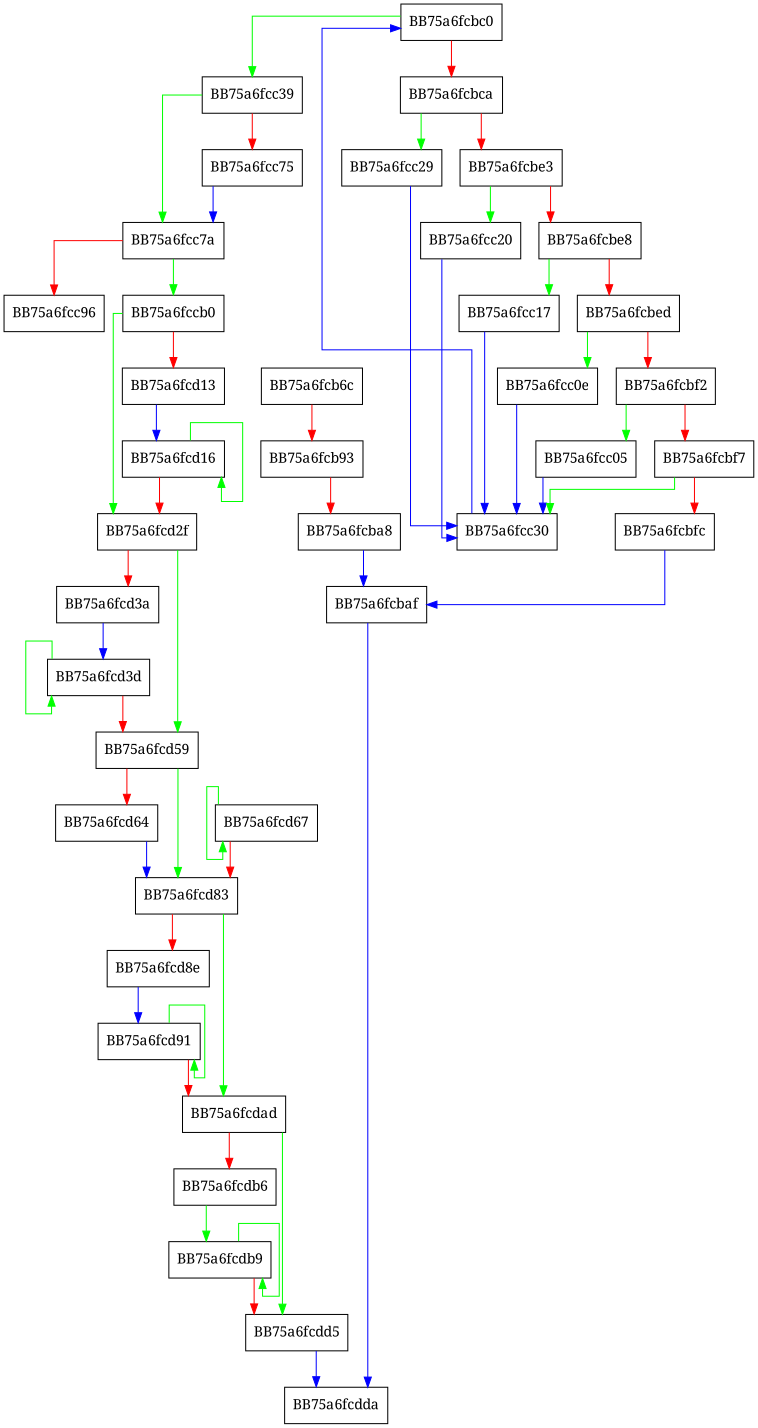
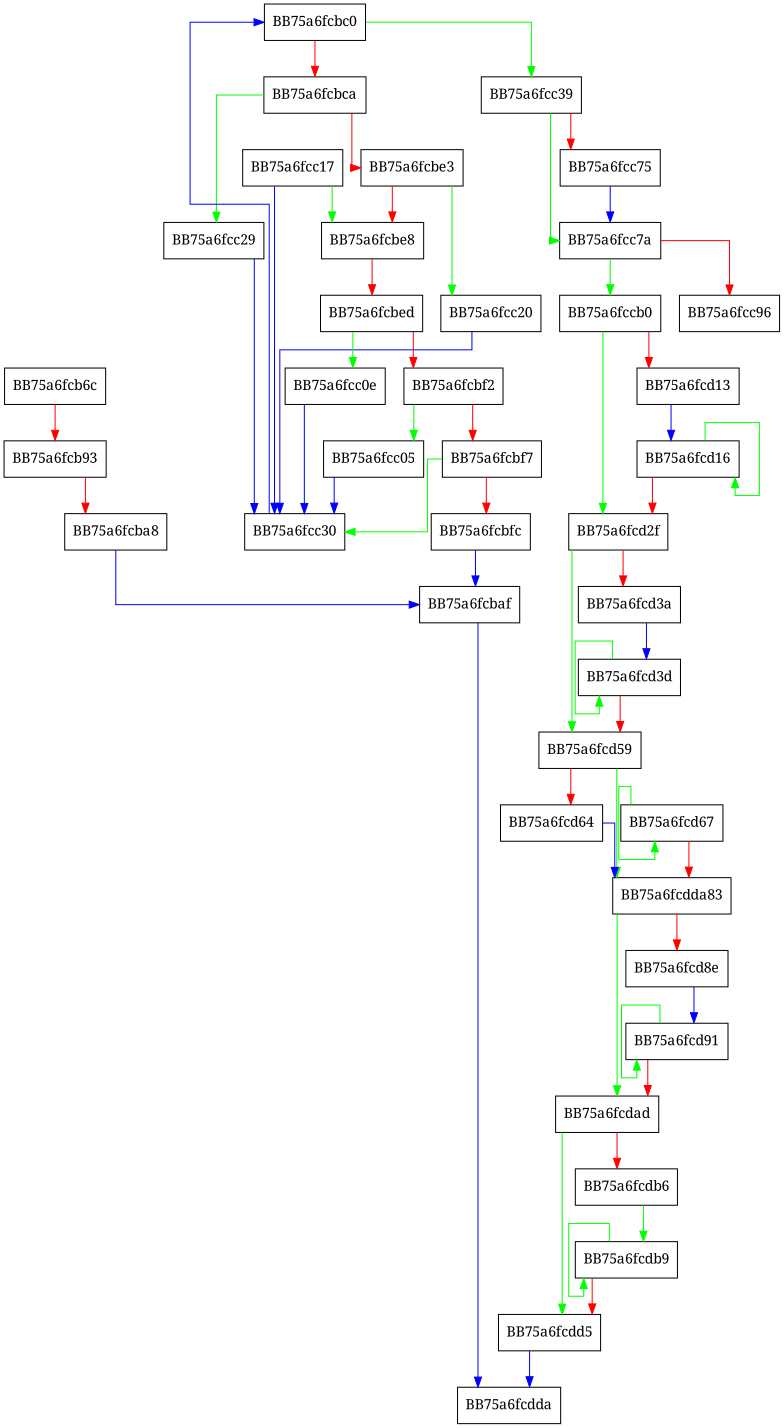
(549, 272) -> (332, 199)
(187, 896) -> (672, 896)
